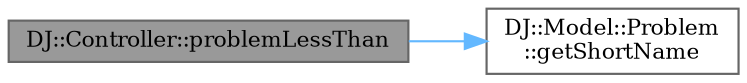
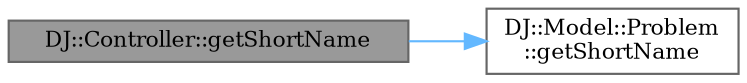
(209, 41) -> (209, 41)
